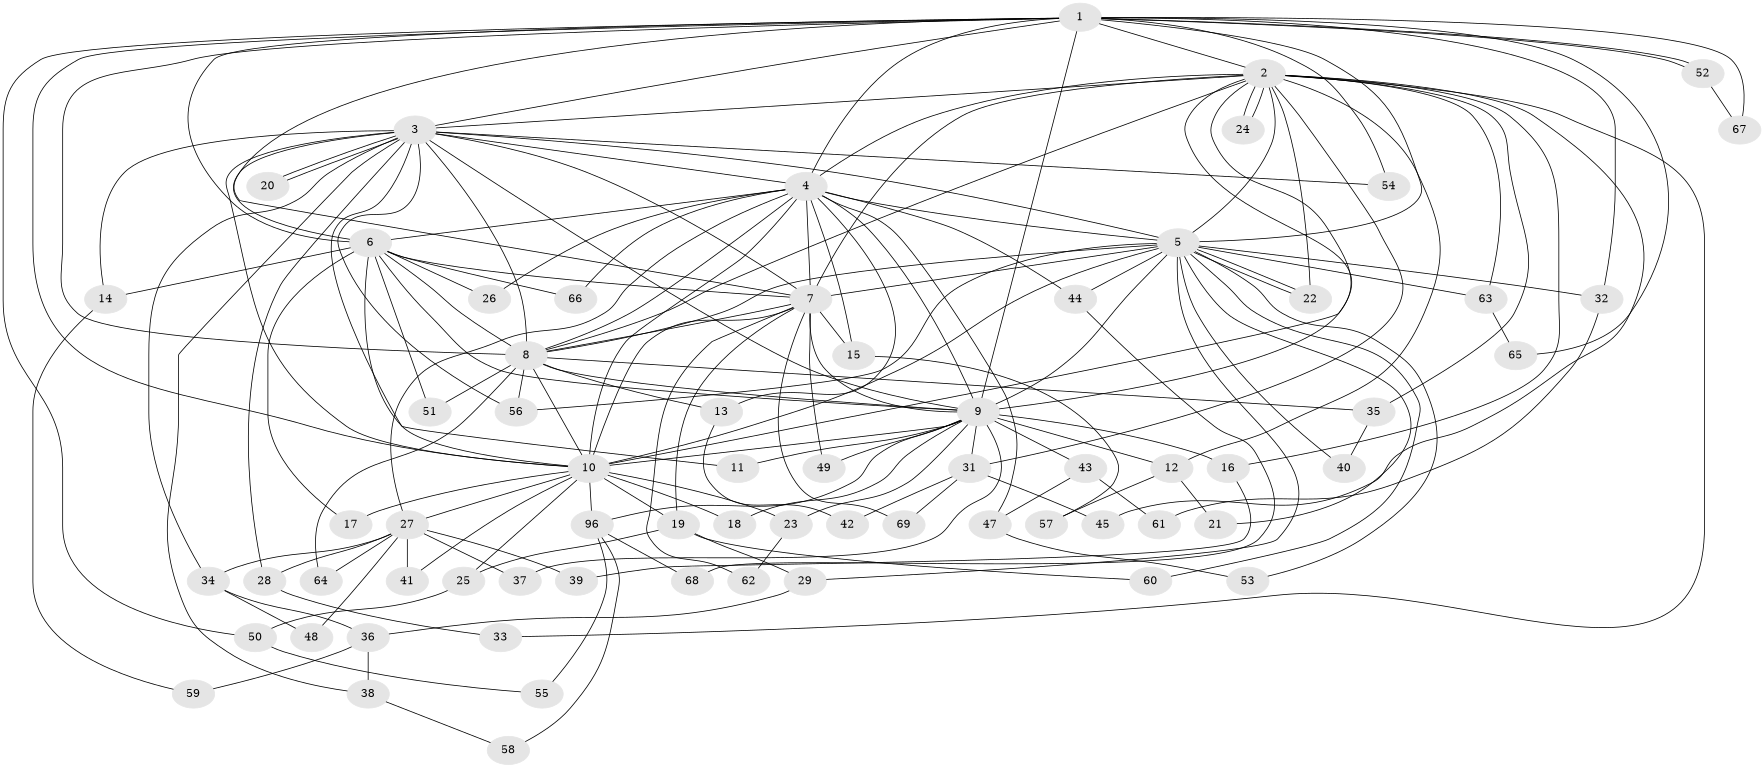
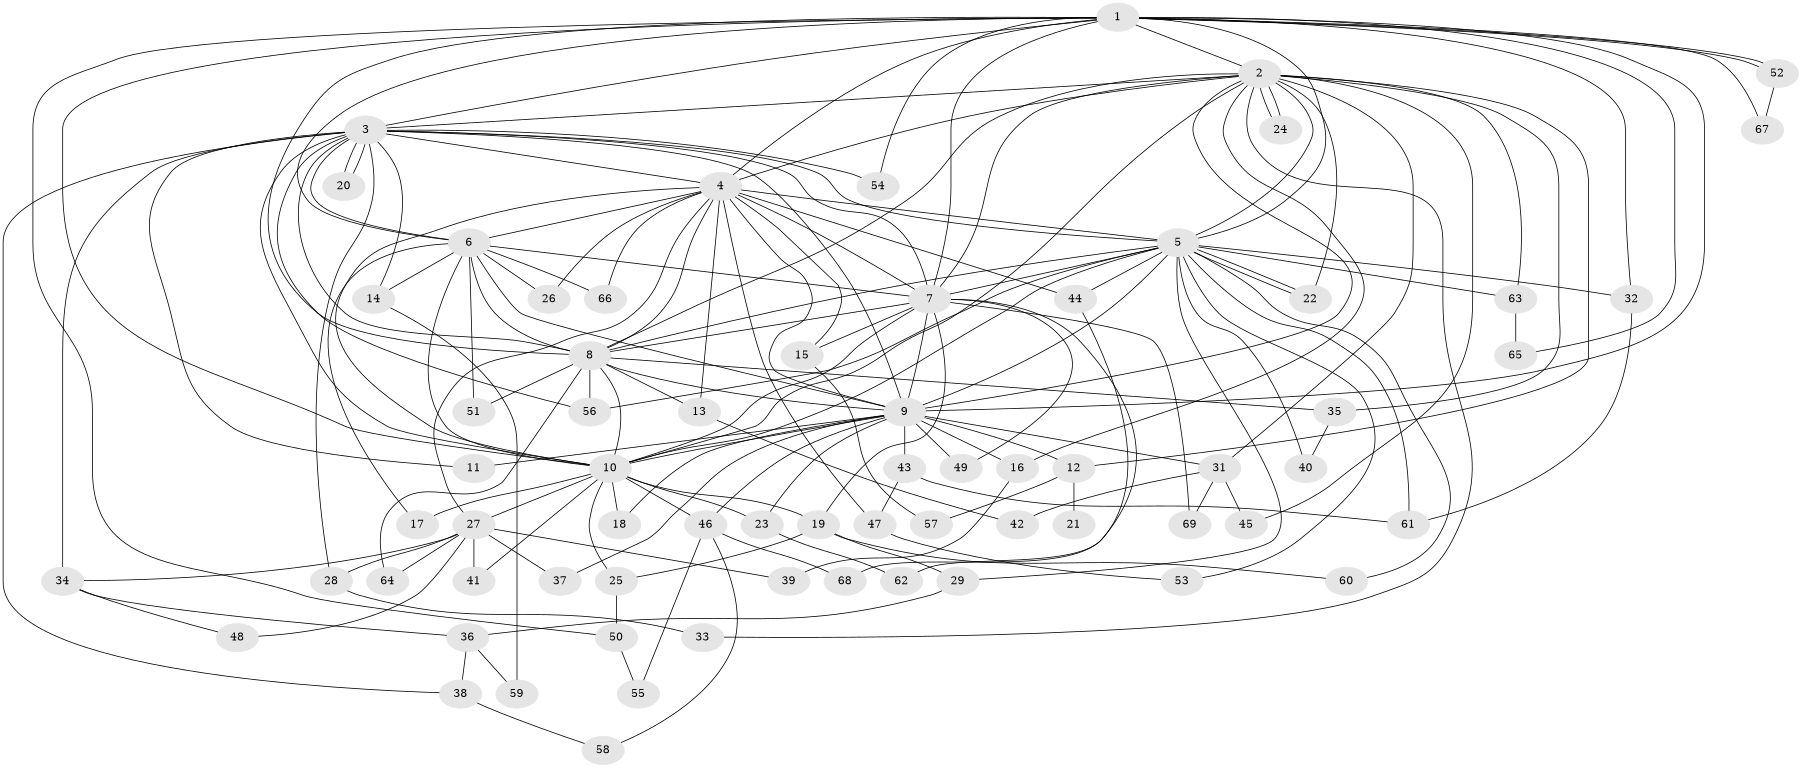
(1394, 389) -> (1344, 348)
(592, 525) -> (706, 525)
